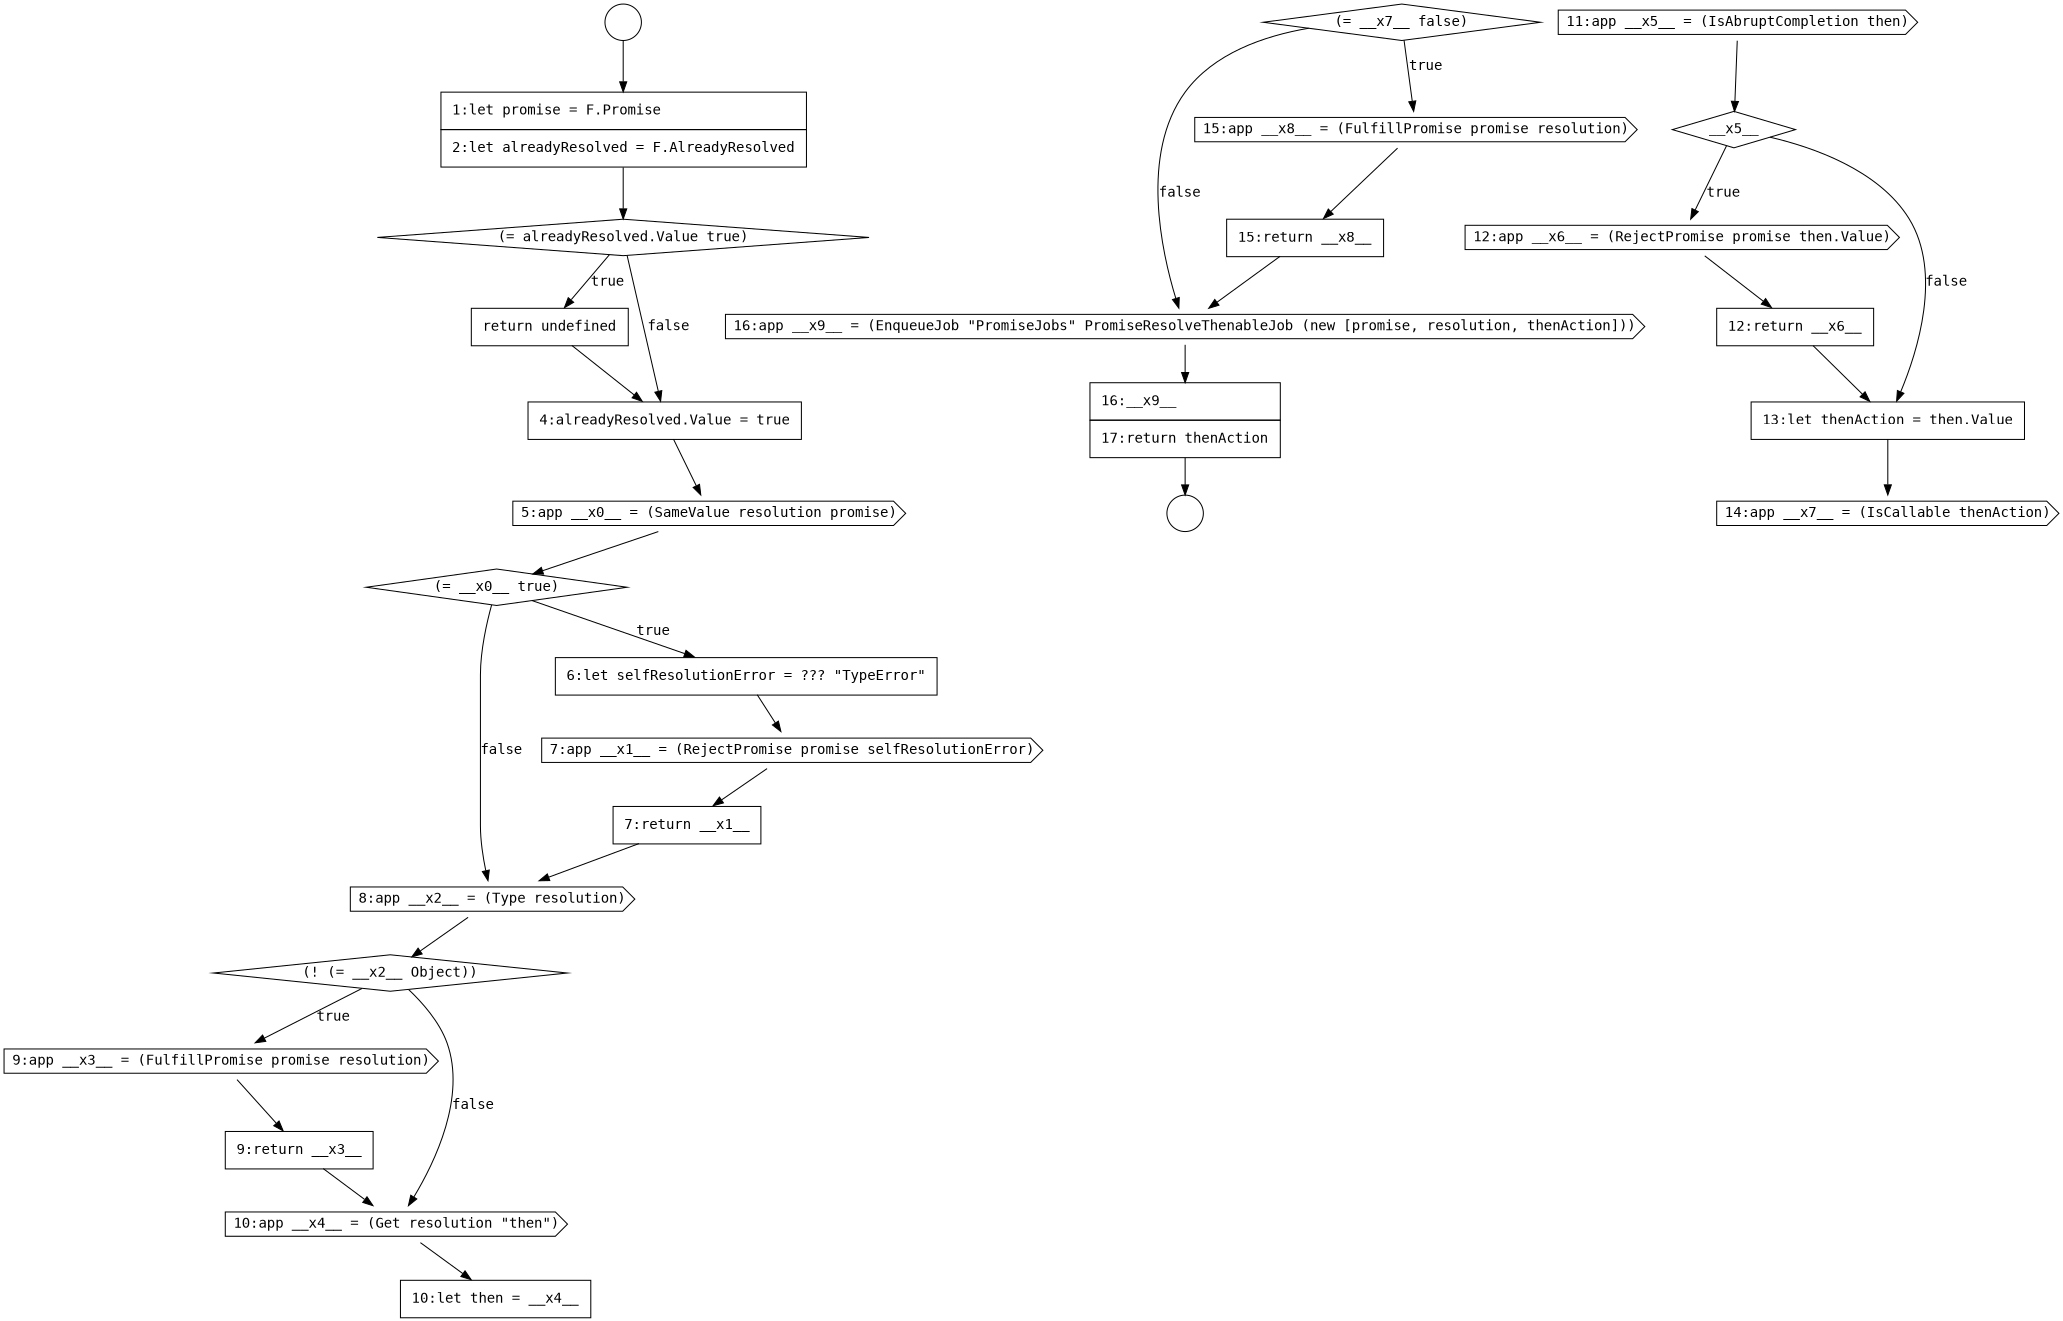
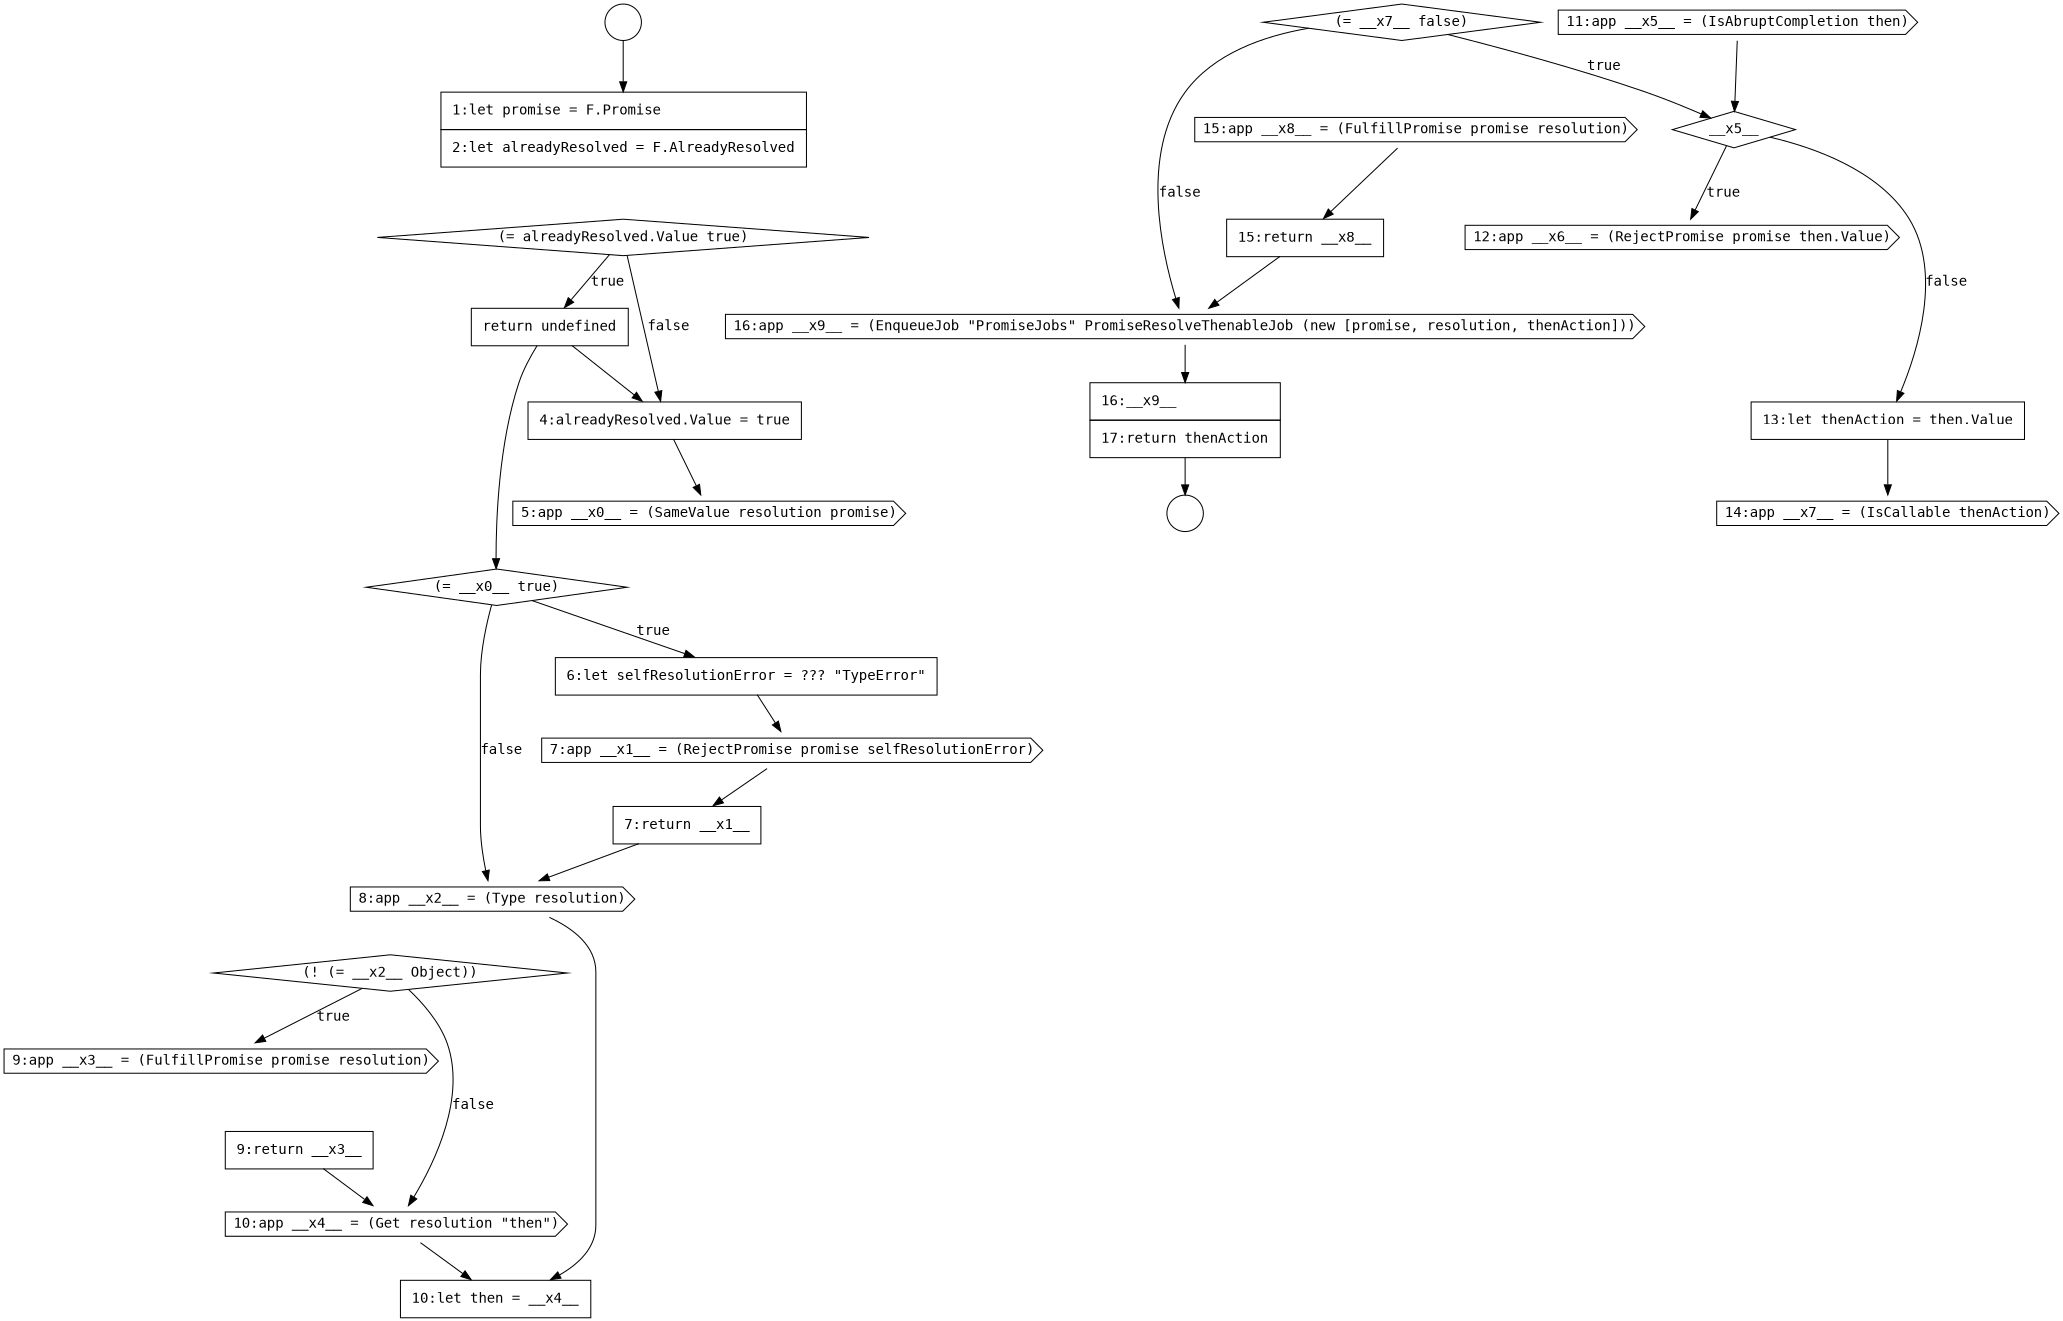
(1408, 71) -> (1576, 70)
(623, 188) -> none
(1795, 327) -> none
(600, 551) -> (504, 449)
(444, 934) -> (596, 1093)
(257, 1101) -> none
